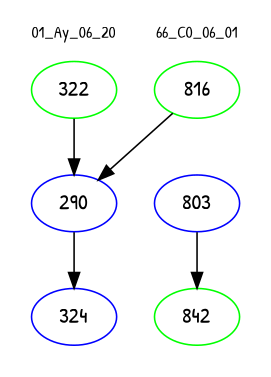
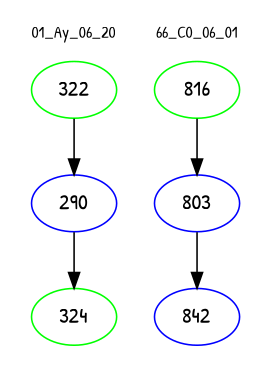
(152, 131) -> (197, 139)
(74, 317) -> (74, 317)
(197, 317) -> (197, 317)
